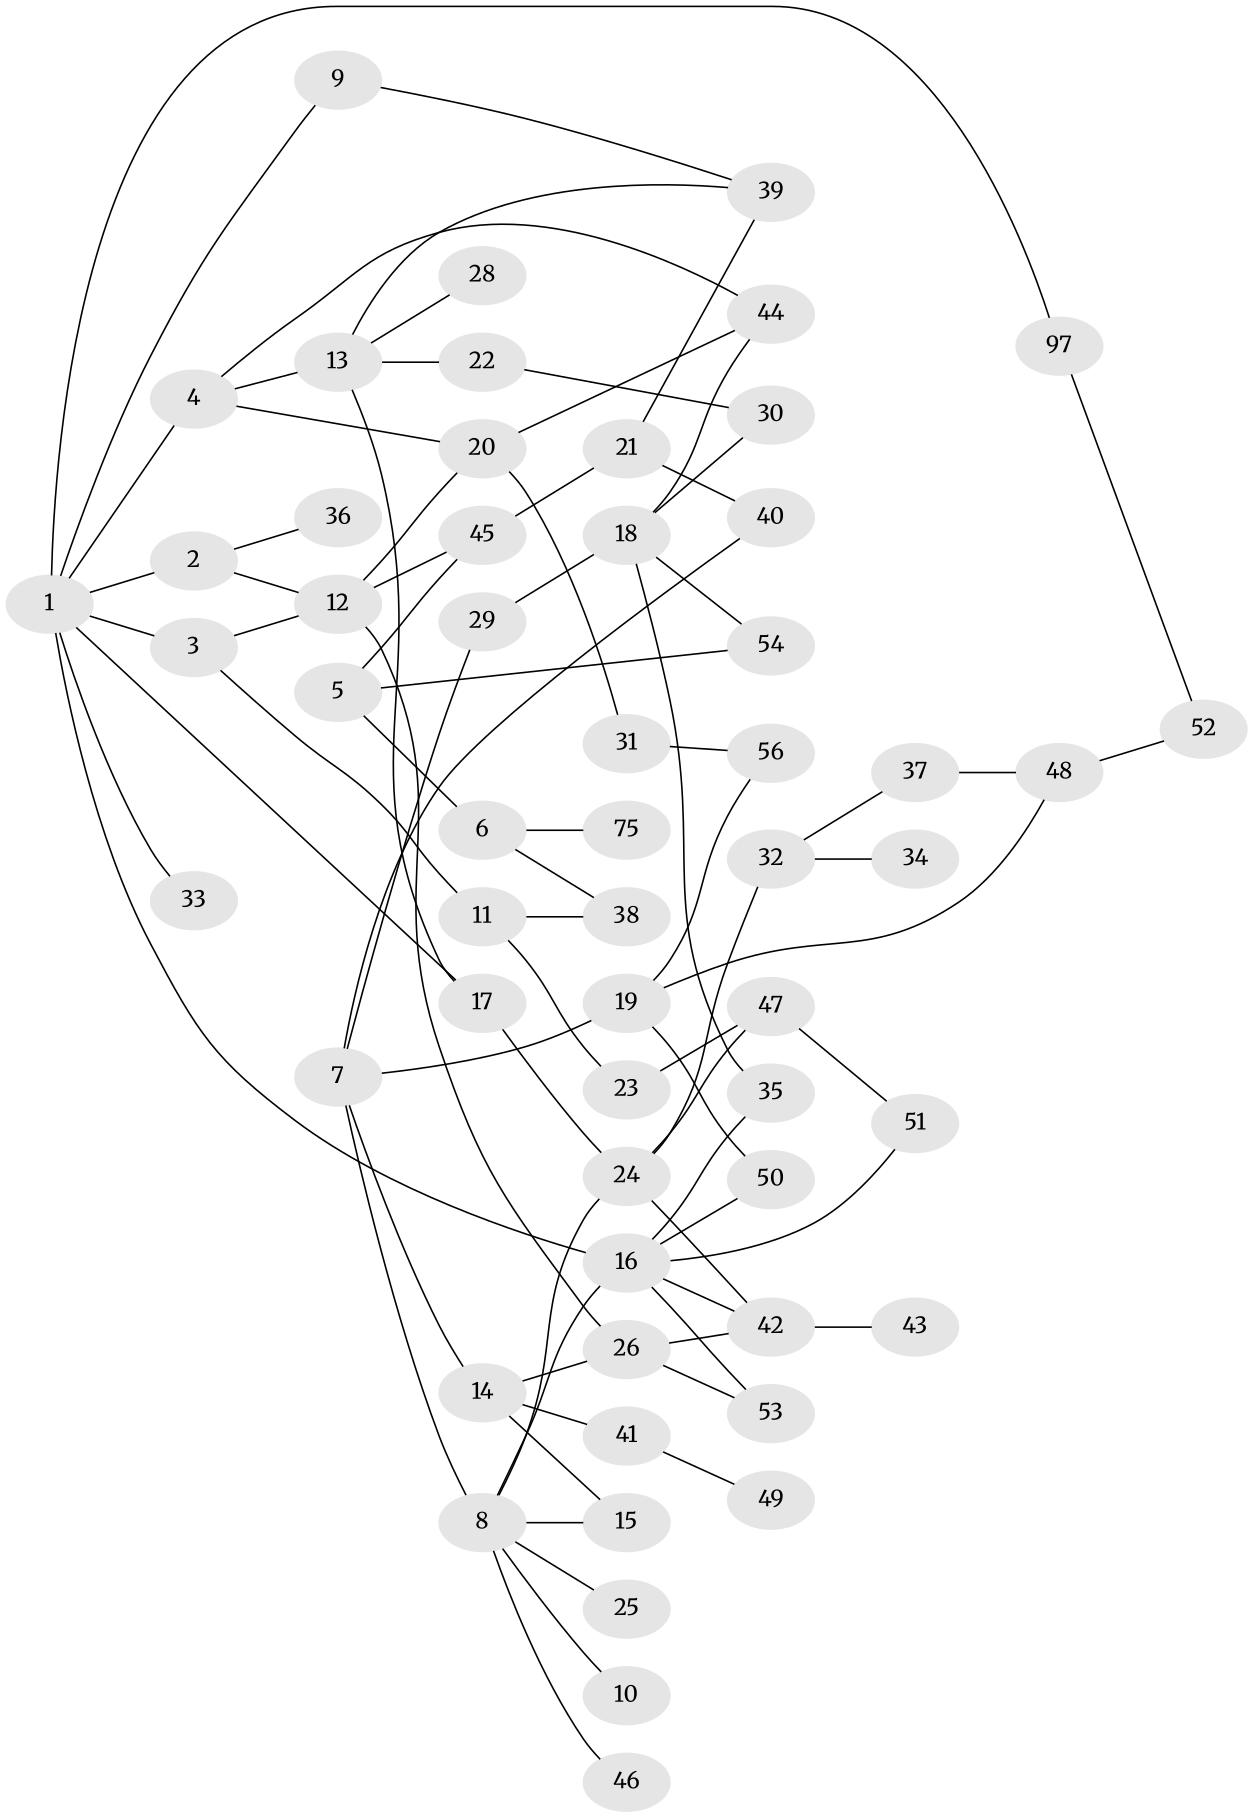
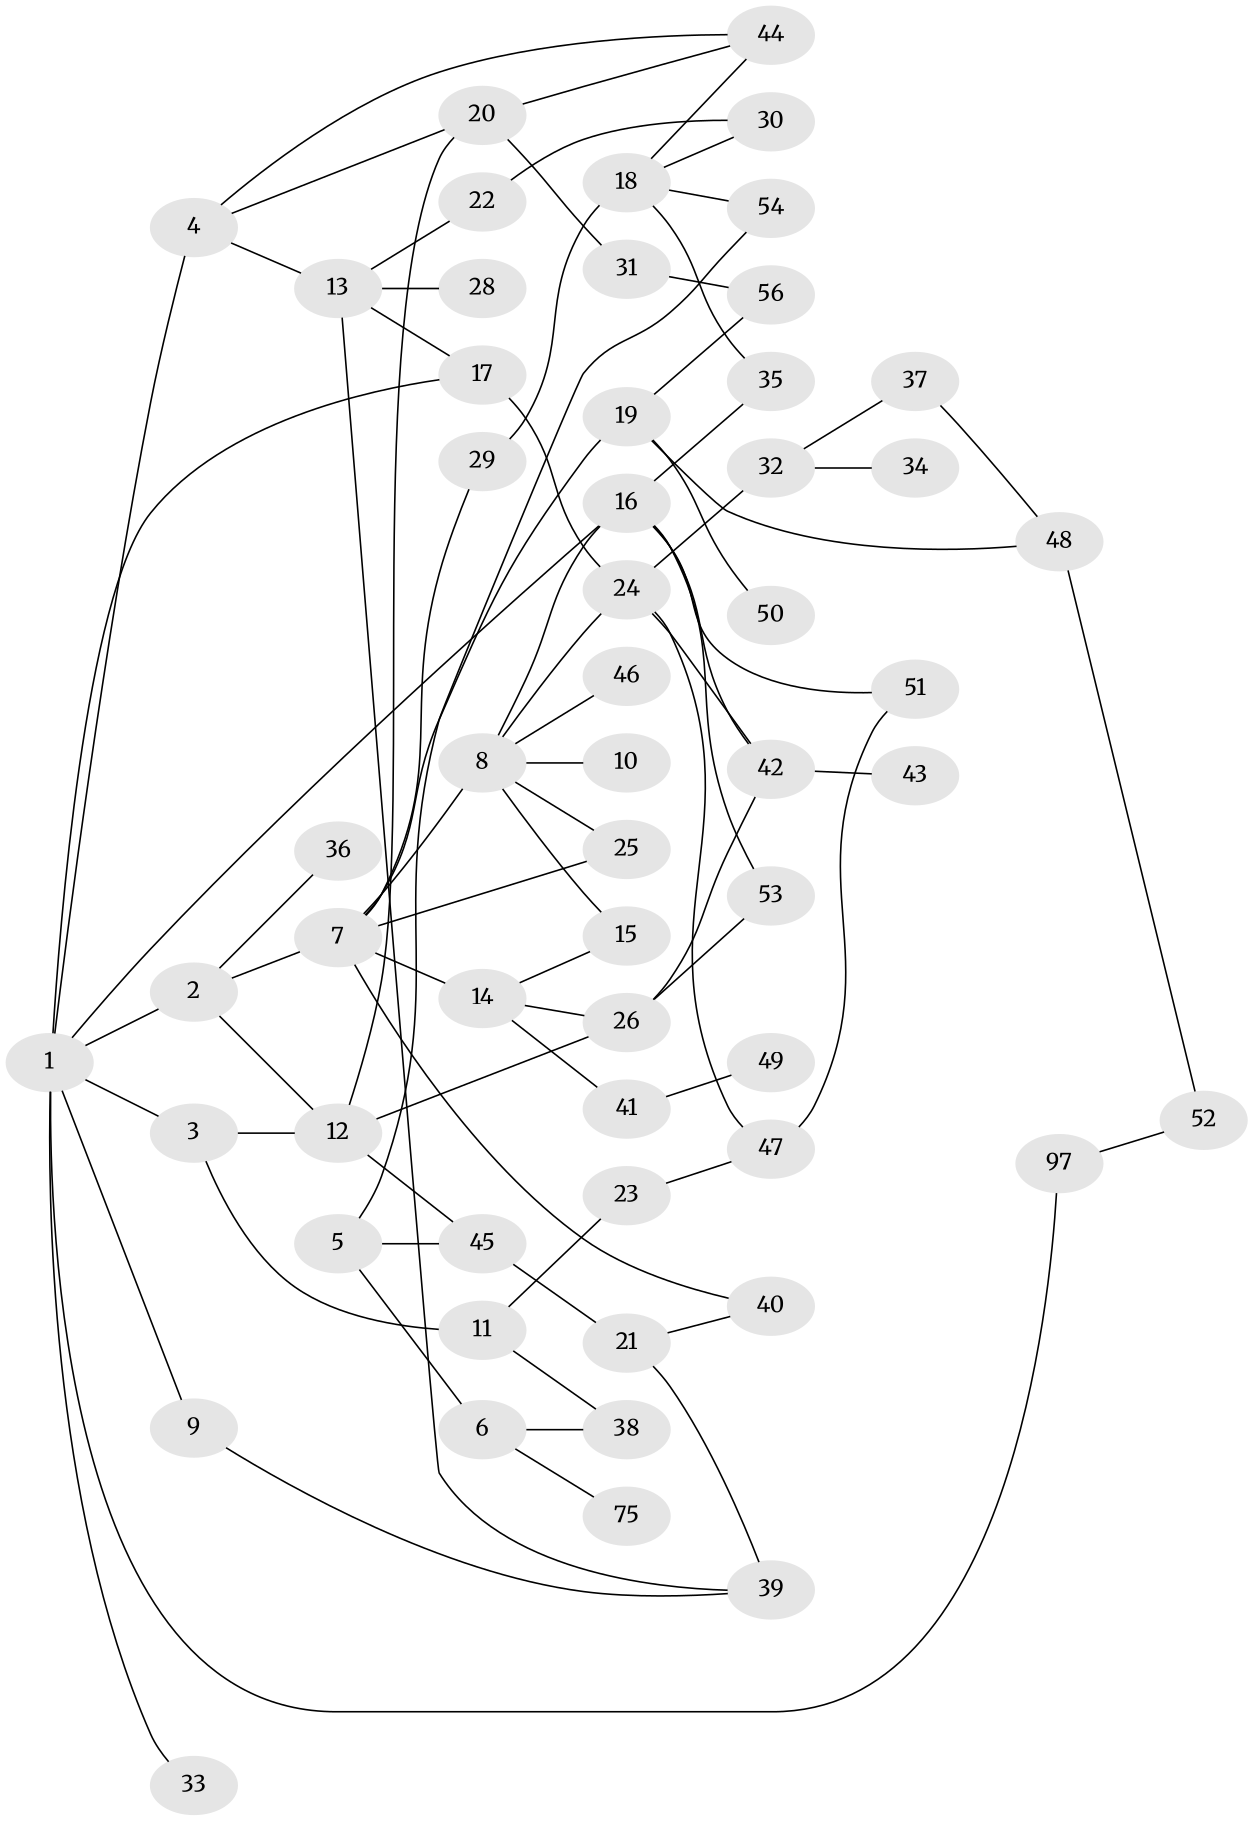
none -> (483, 894)
none -> (266, 965)
(699, 1221) -> none
